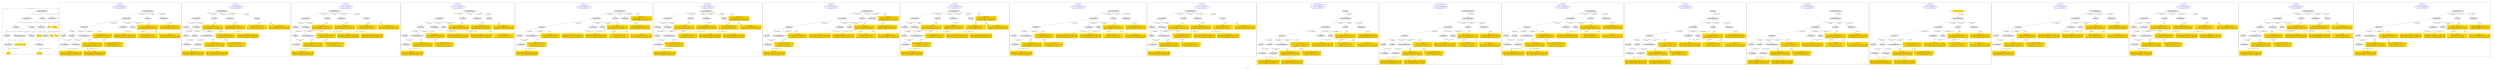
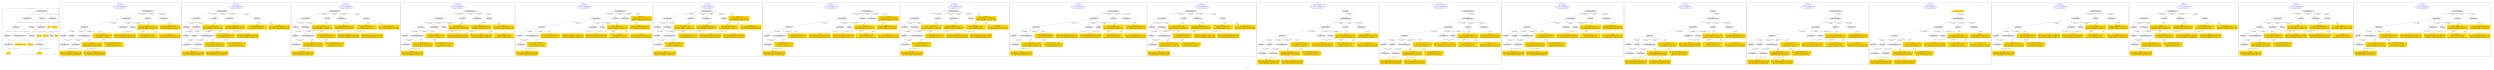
(46, 36) -> (46, 36)
(52, 36) -> (52, 36)
none -> (30, 44)
